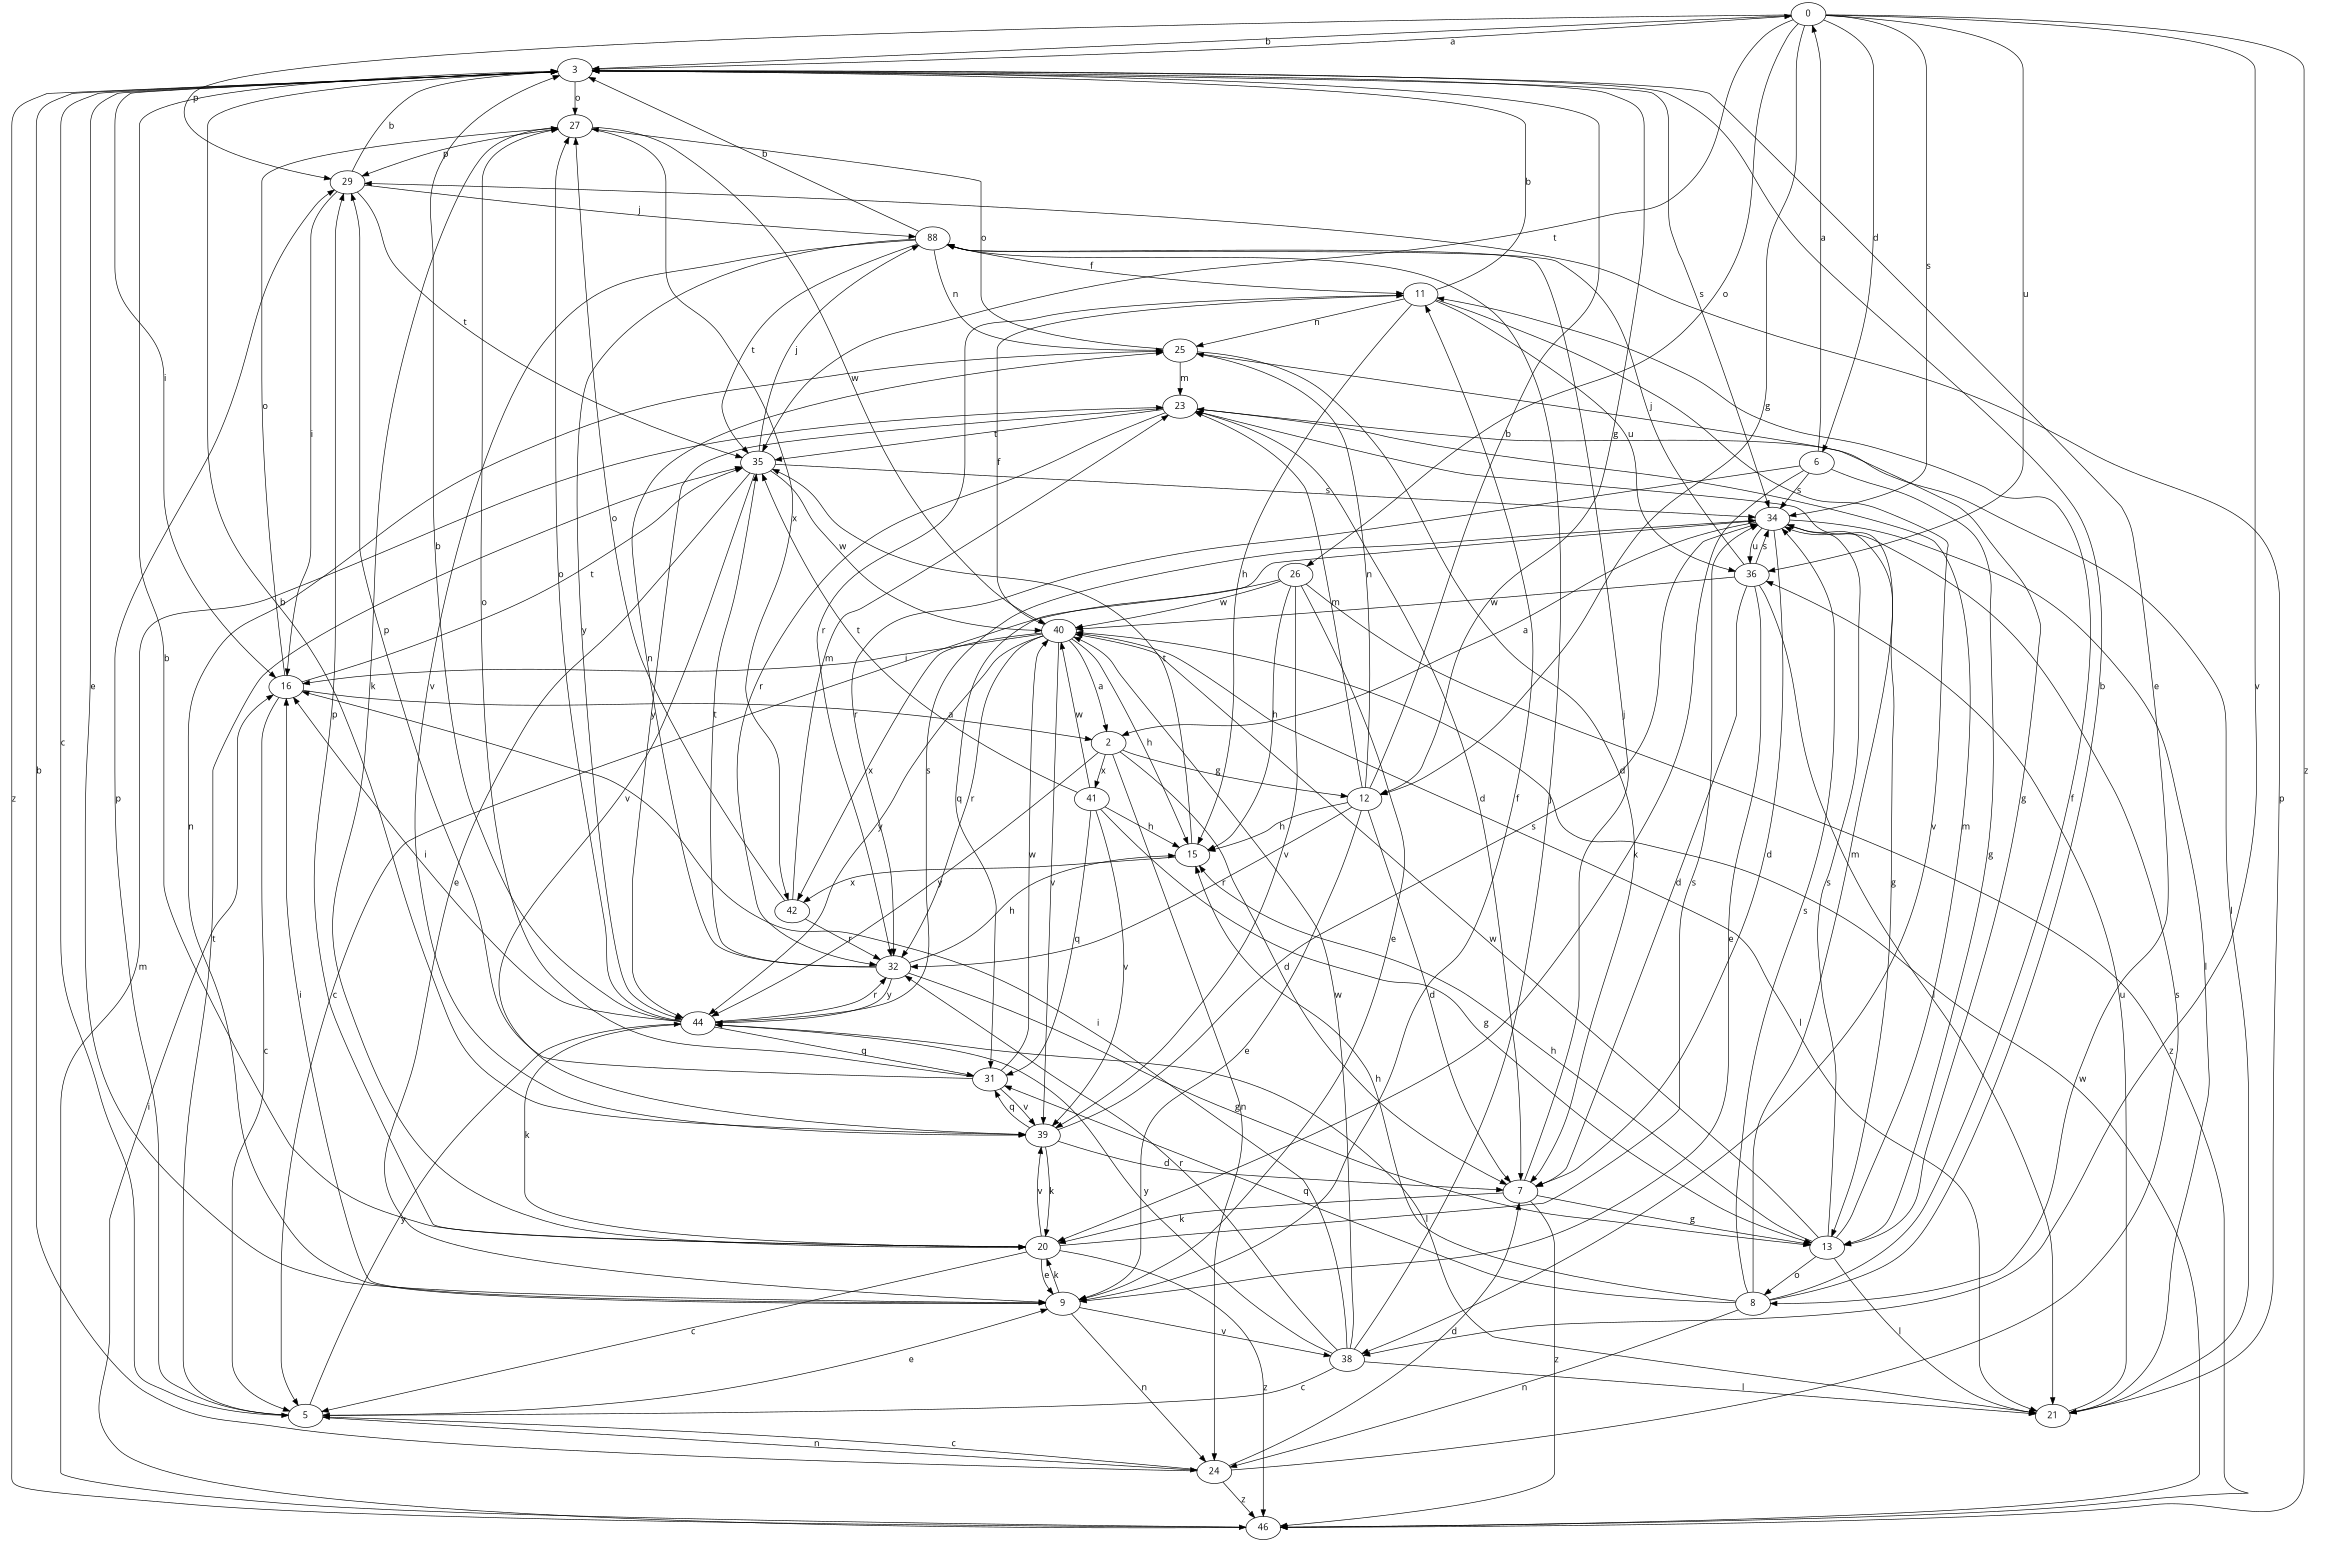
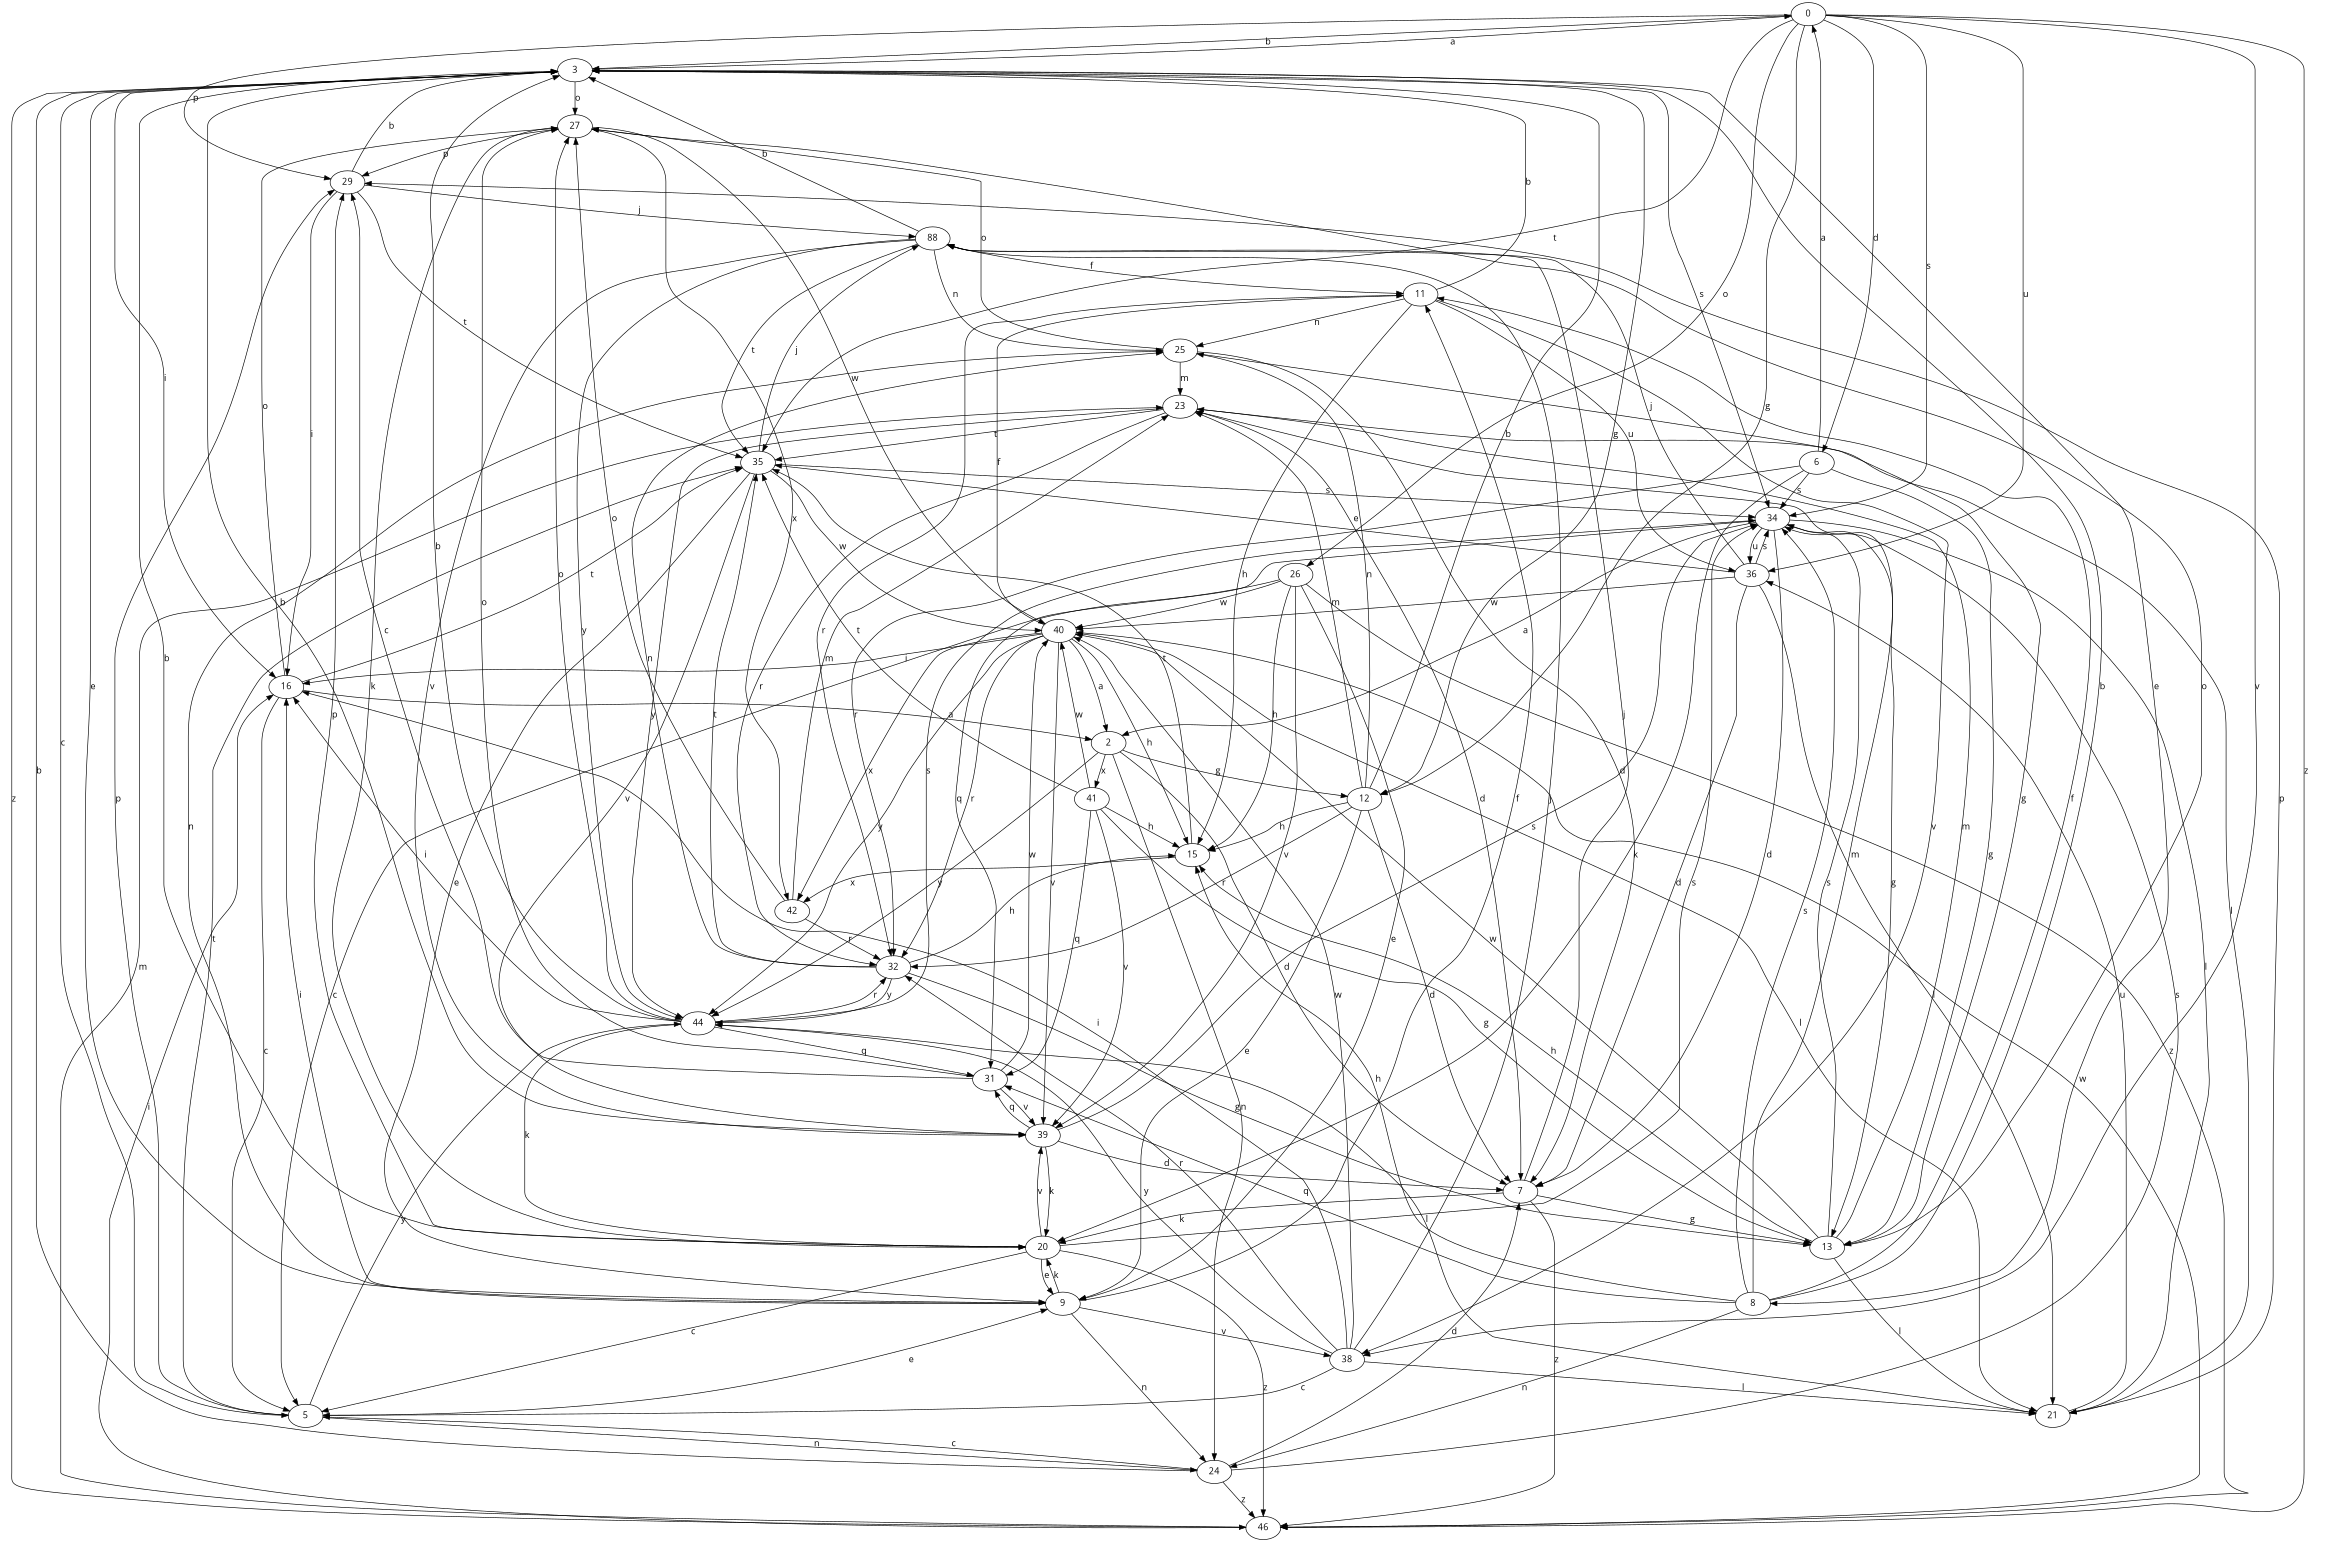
(387, 631) -> (387, 631)
(1671, 1169) -> (1282, 522)
(1793, 1274) -> (1812, 378)
